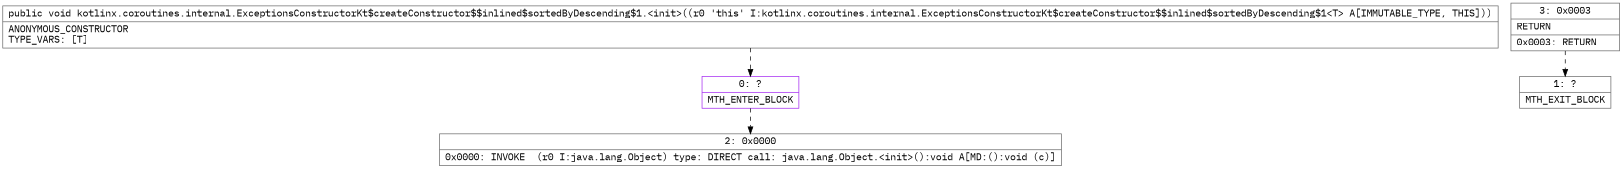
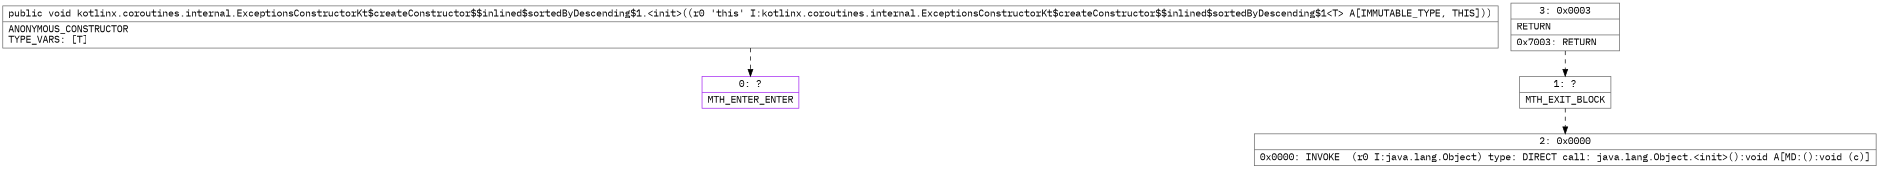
(1565, 43) -> (1565, 43)
(750, 100) -> (750, 100)
(750, 118) -> (1565, 118)
